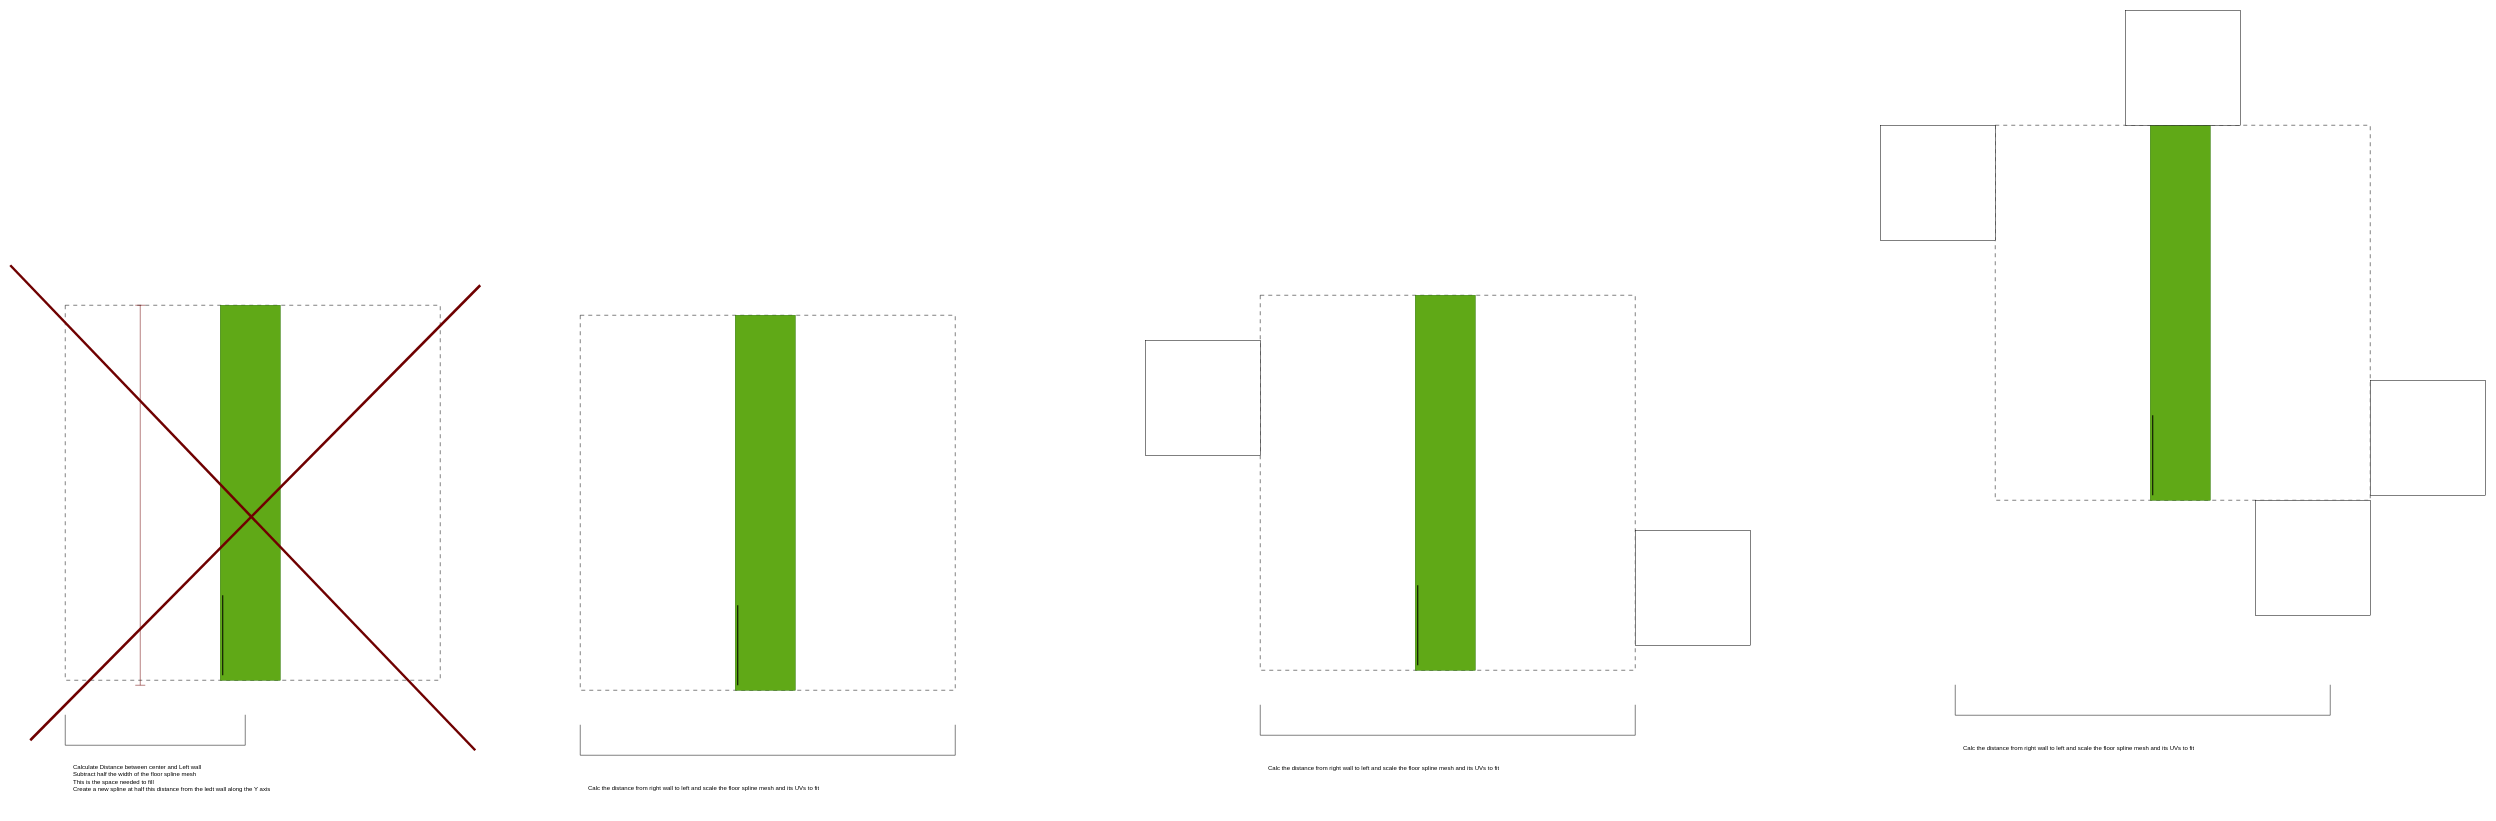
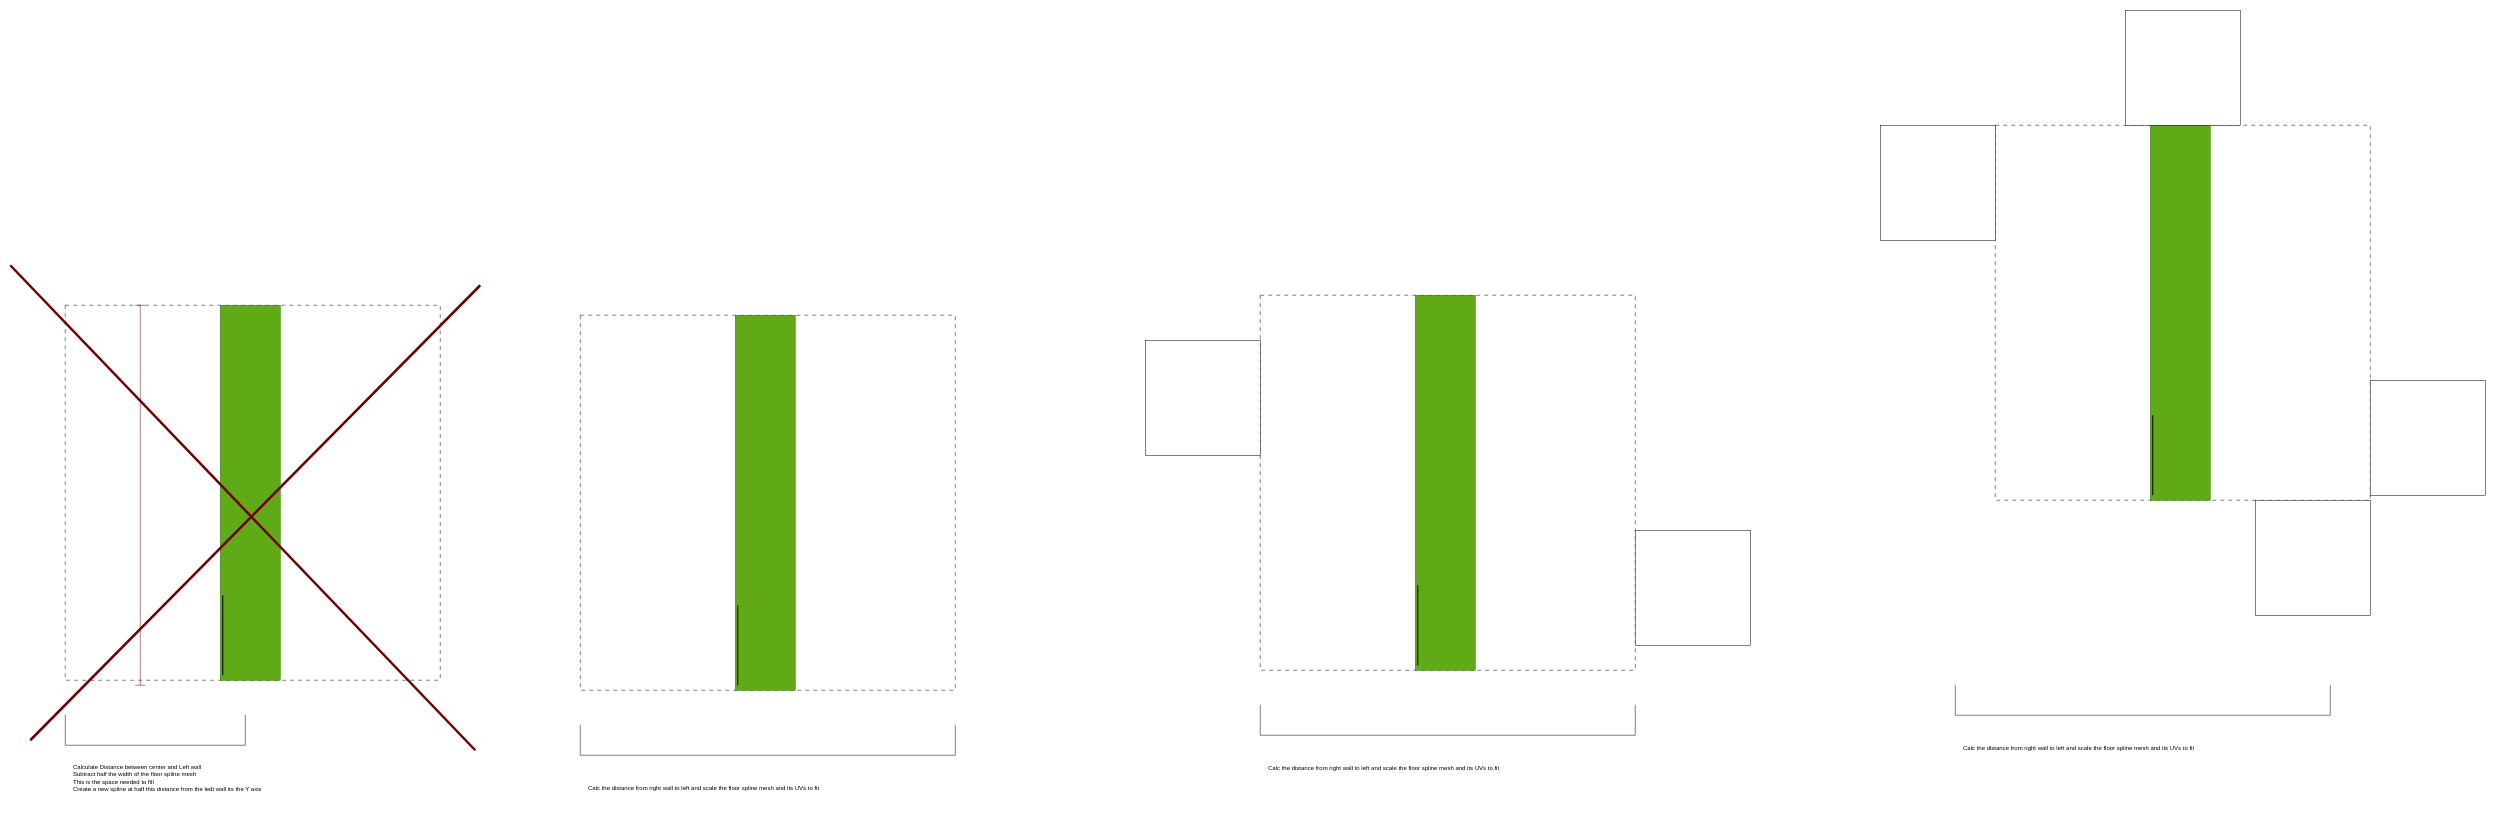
(183, 778) -> (180, 778)
